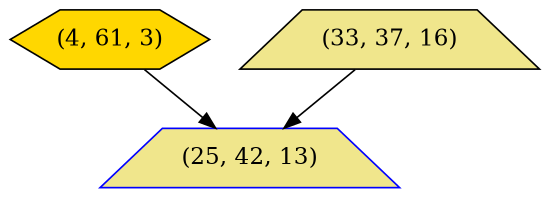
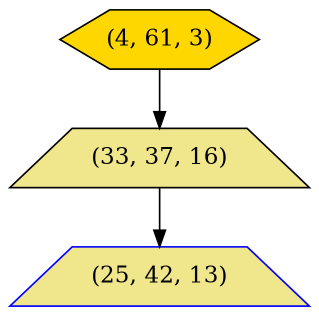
(174, 94) -> (160, 91)
